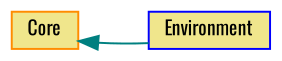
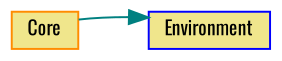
(123, 44) -> (104, 18)
